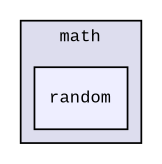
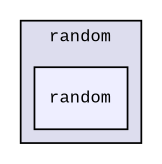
(81, 37) -> (81, 37)
